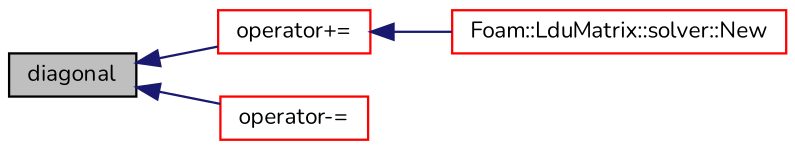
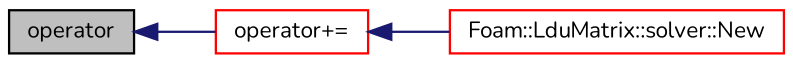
(73, 75) -> (72, 32)
(294, 118) -> none
